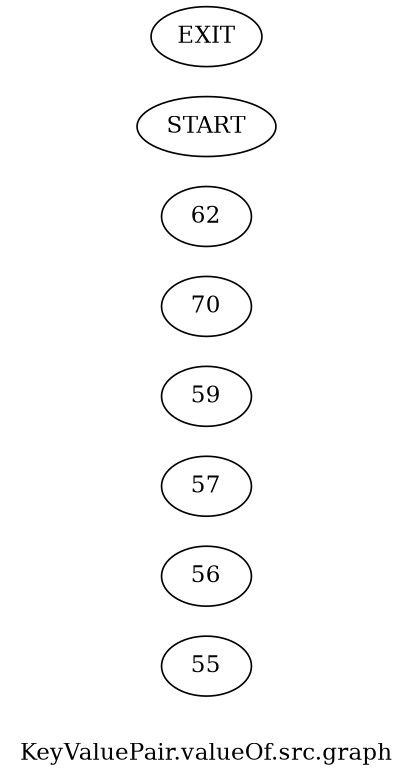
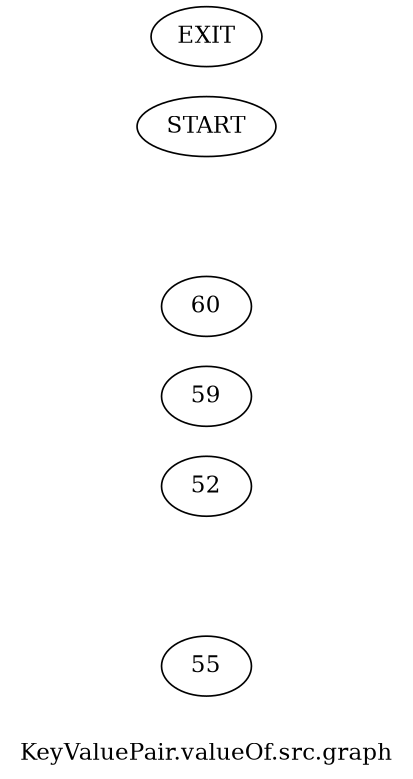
(206, 216) -> none
(206, 306) -> (206, 306)
(206, 486) -> (206, 486)
(206, 576) -> none
